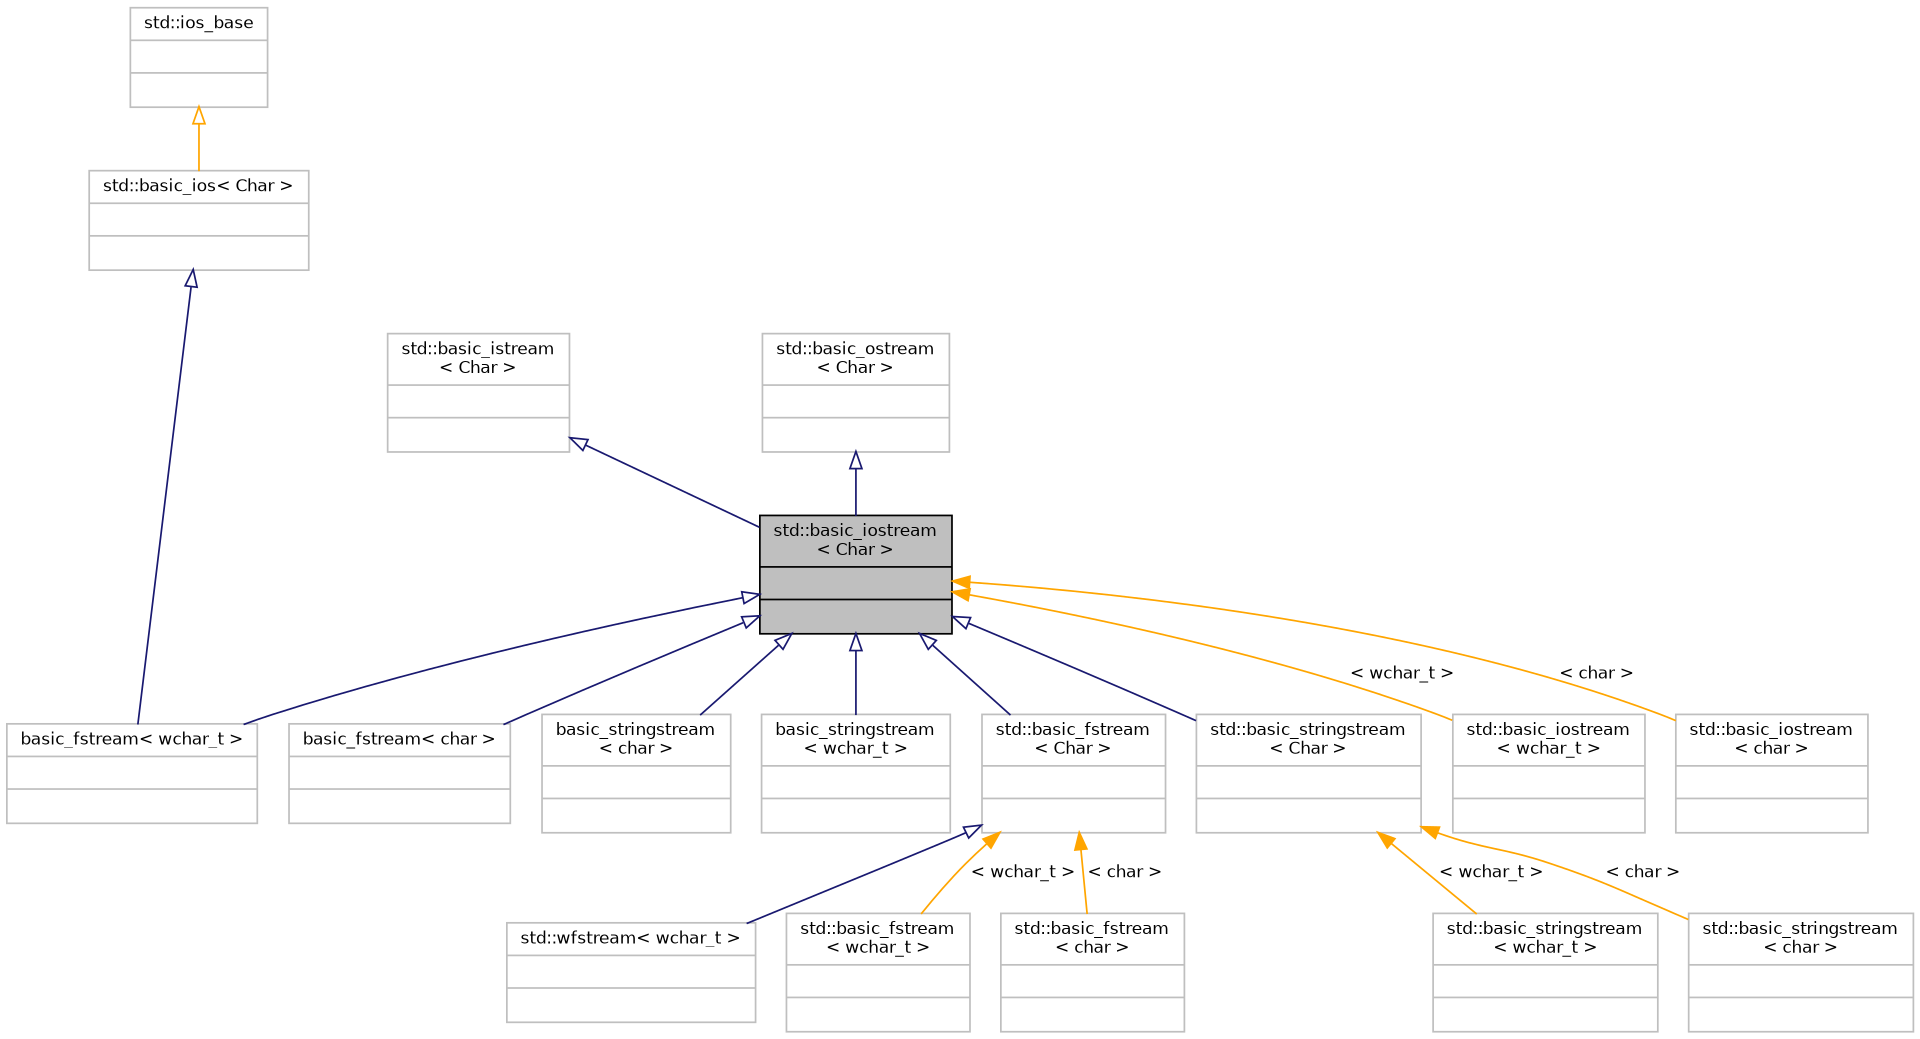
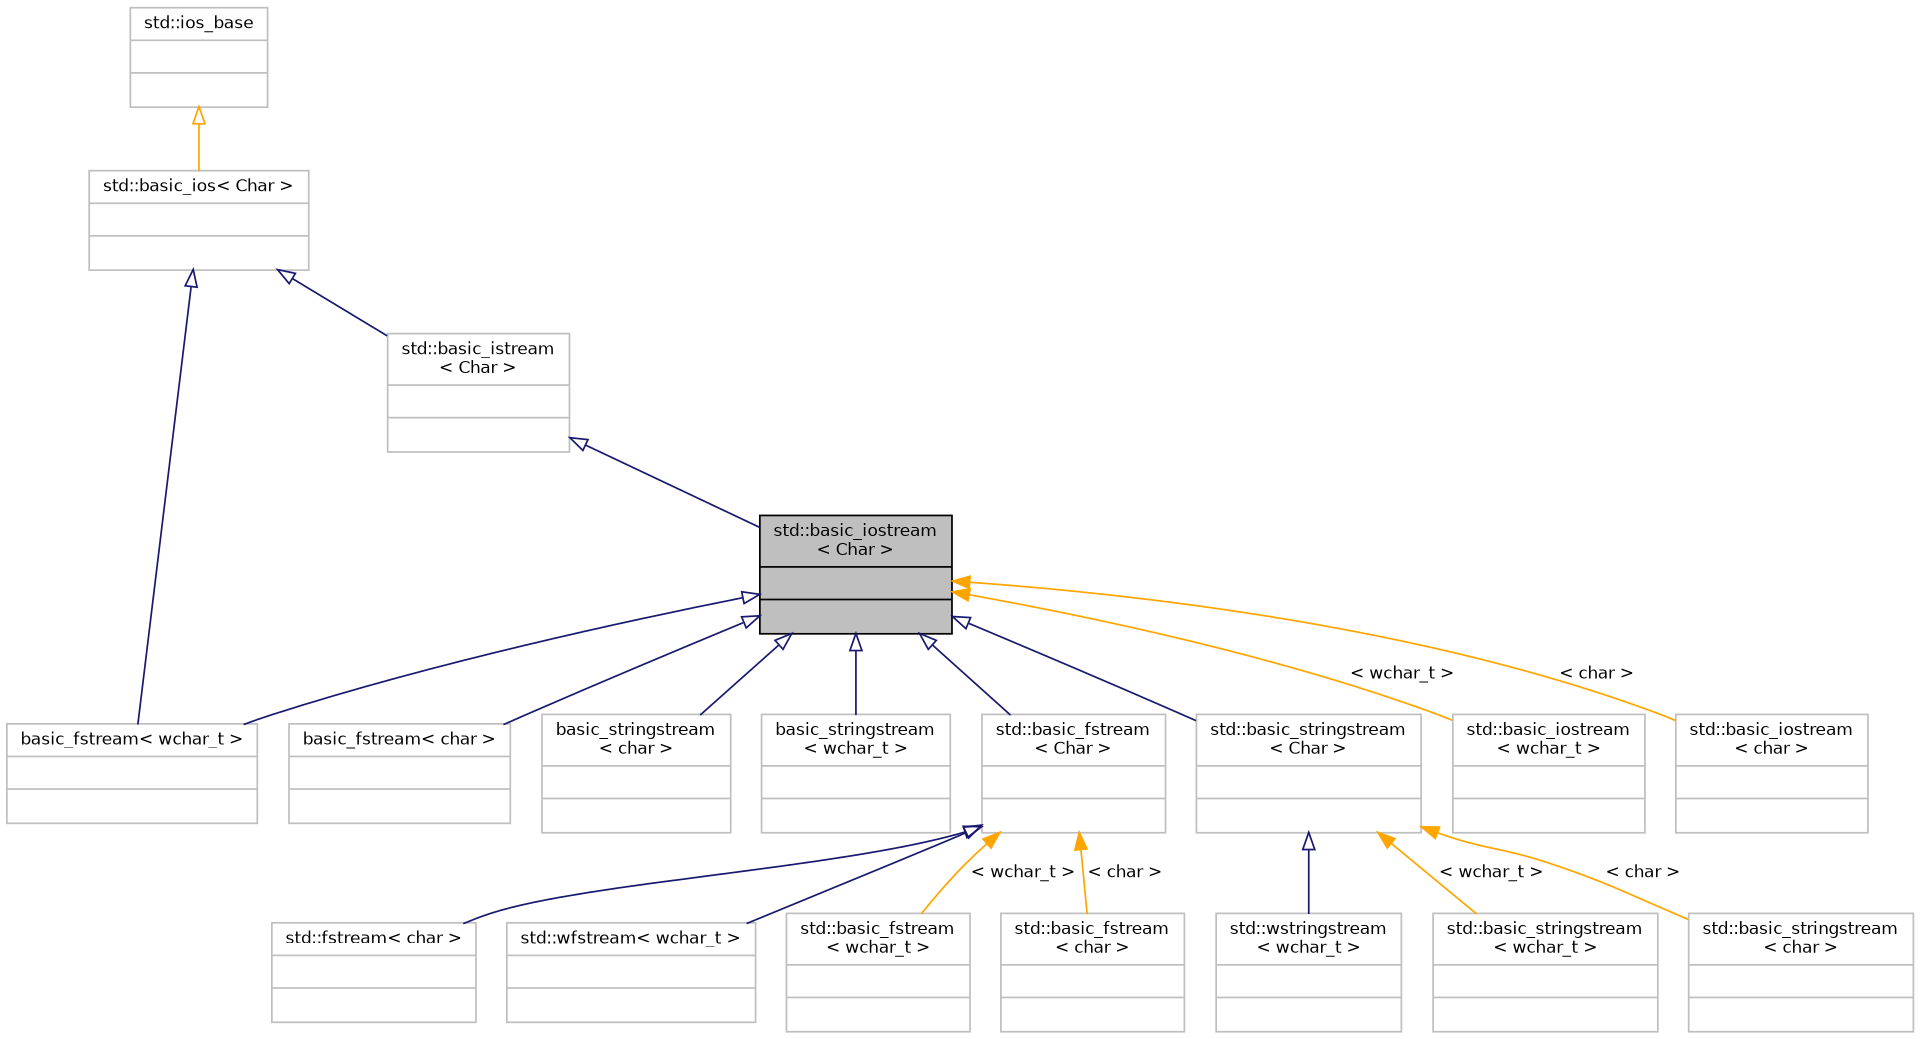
none -> (340, 307)
(856, 393) -> none
none -> (374, 973)
none -> (1309, 973)
